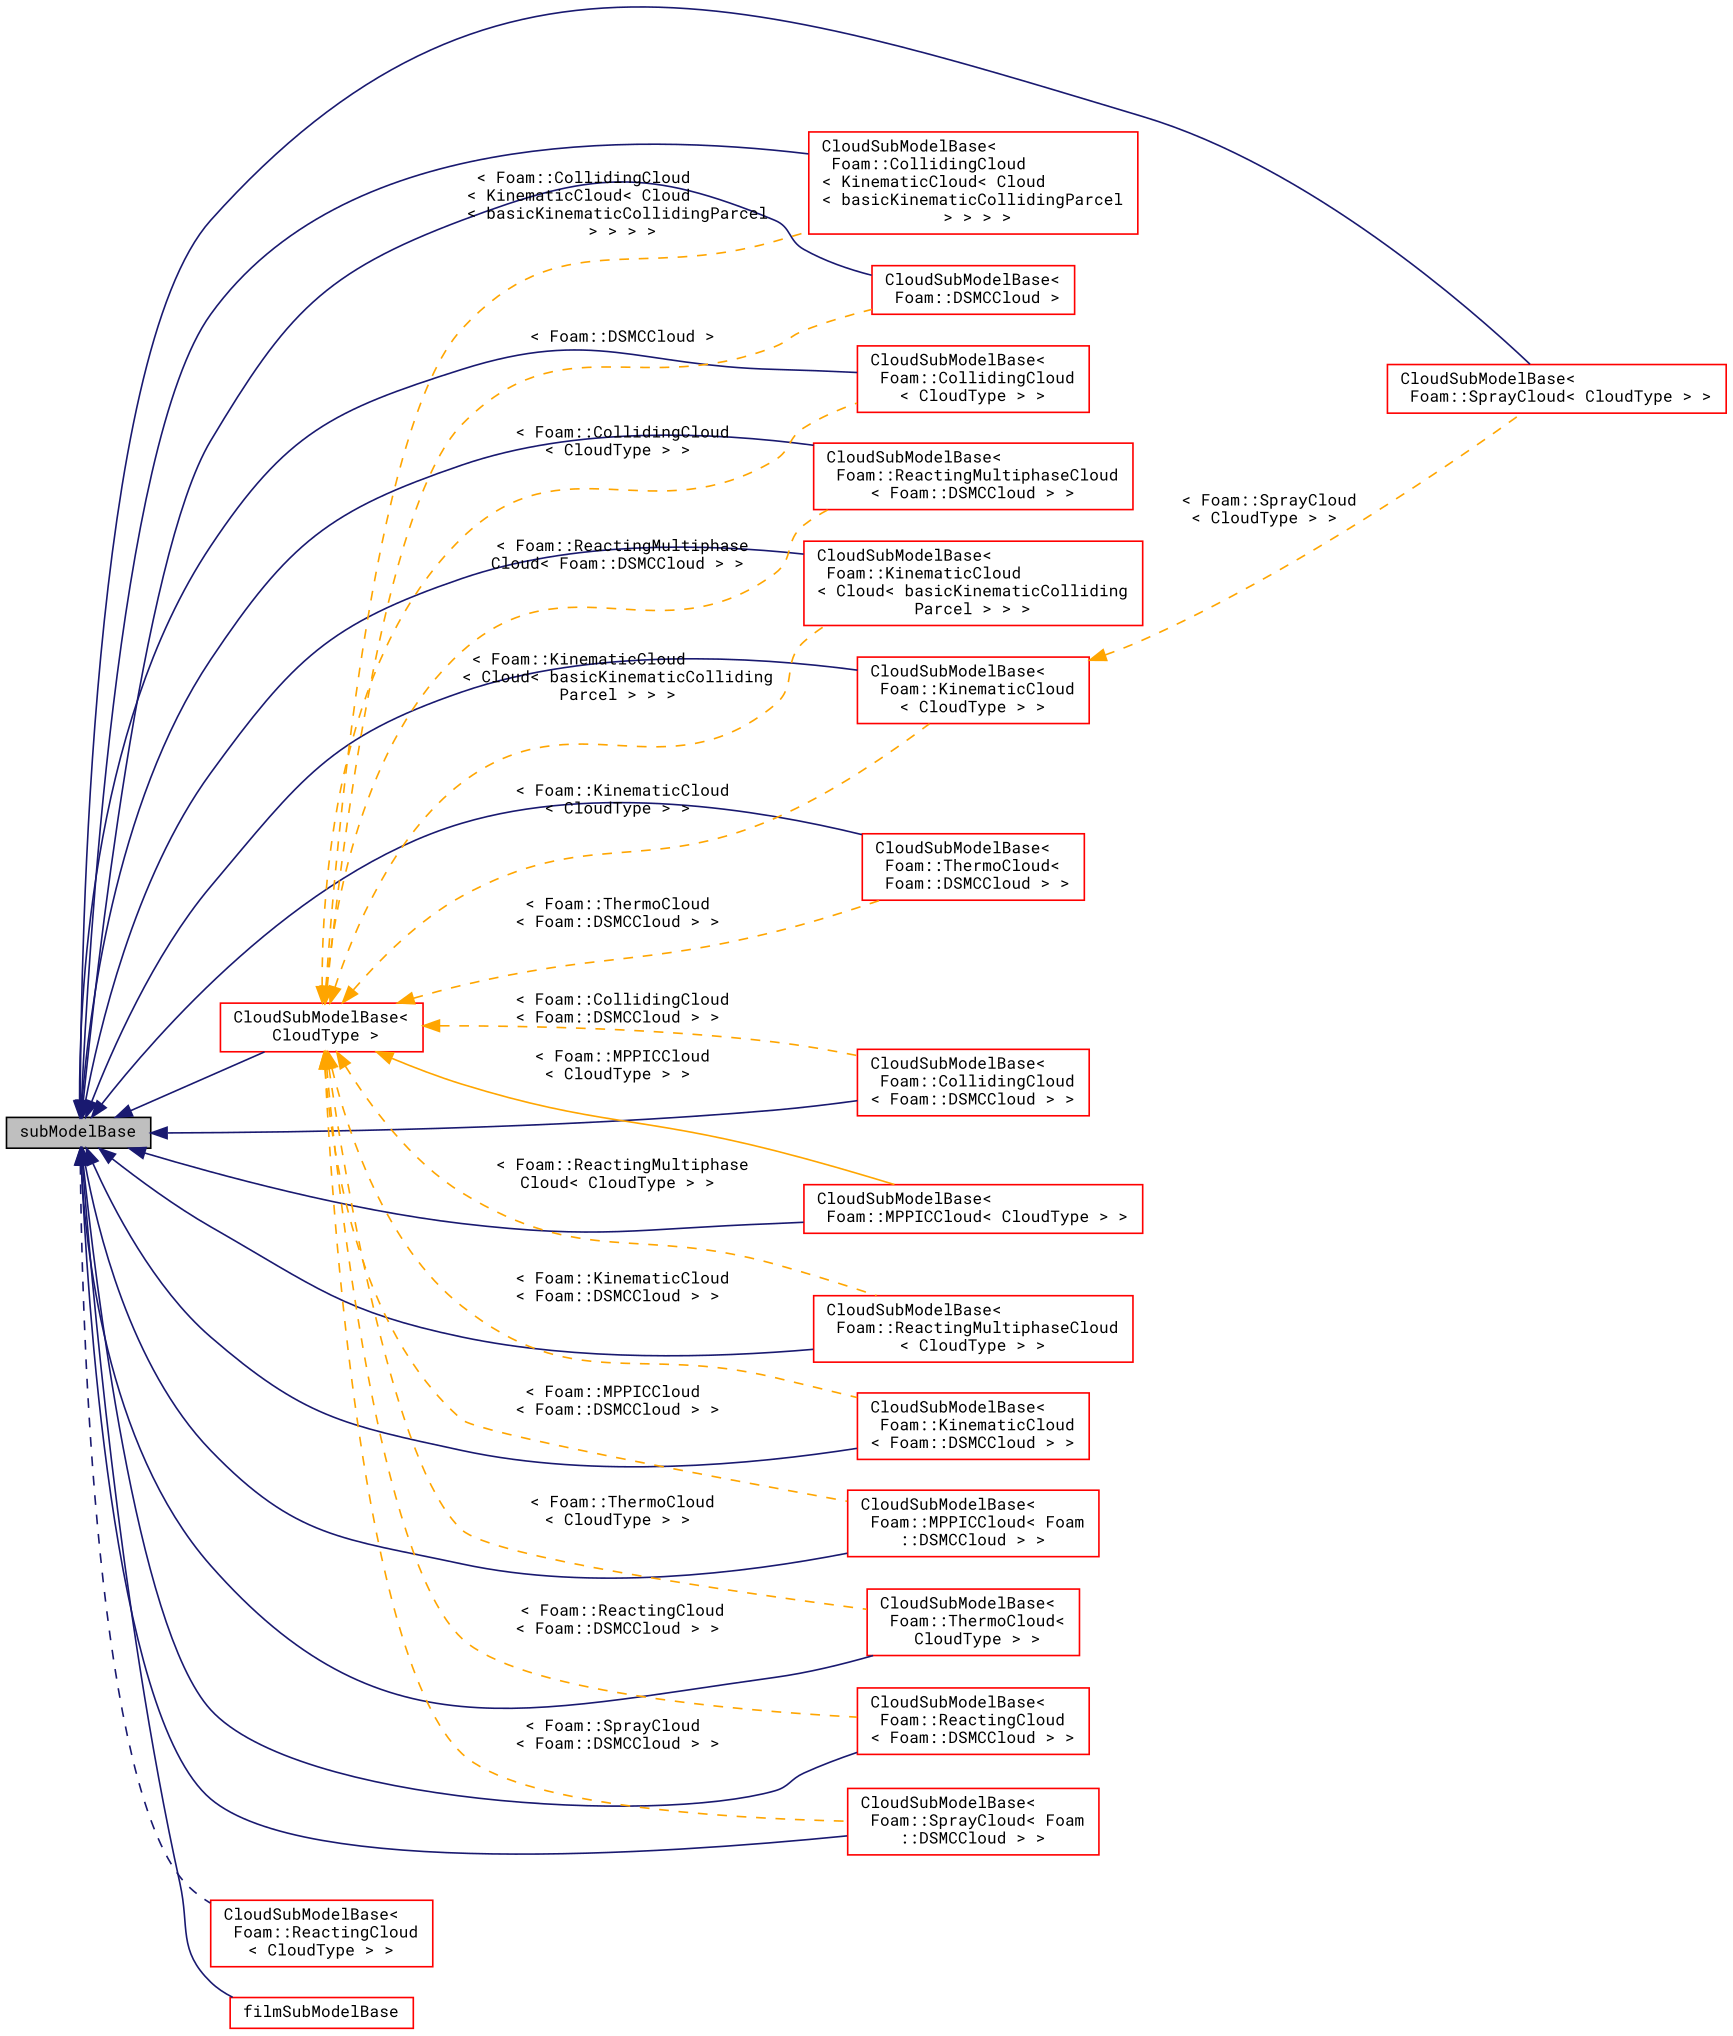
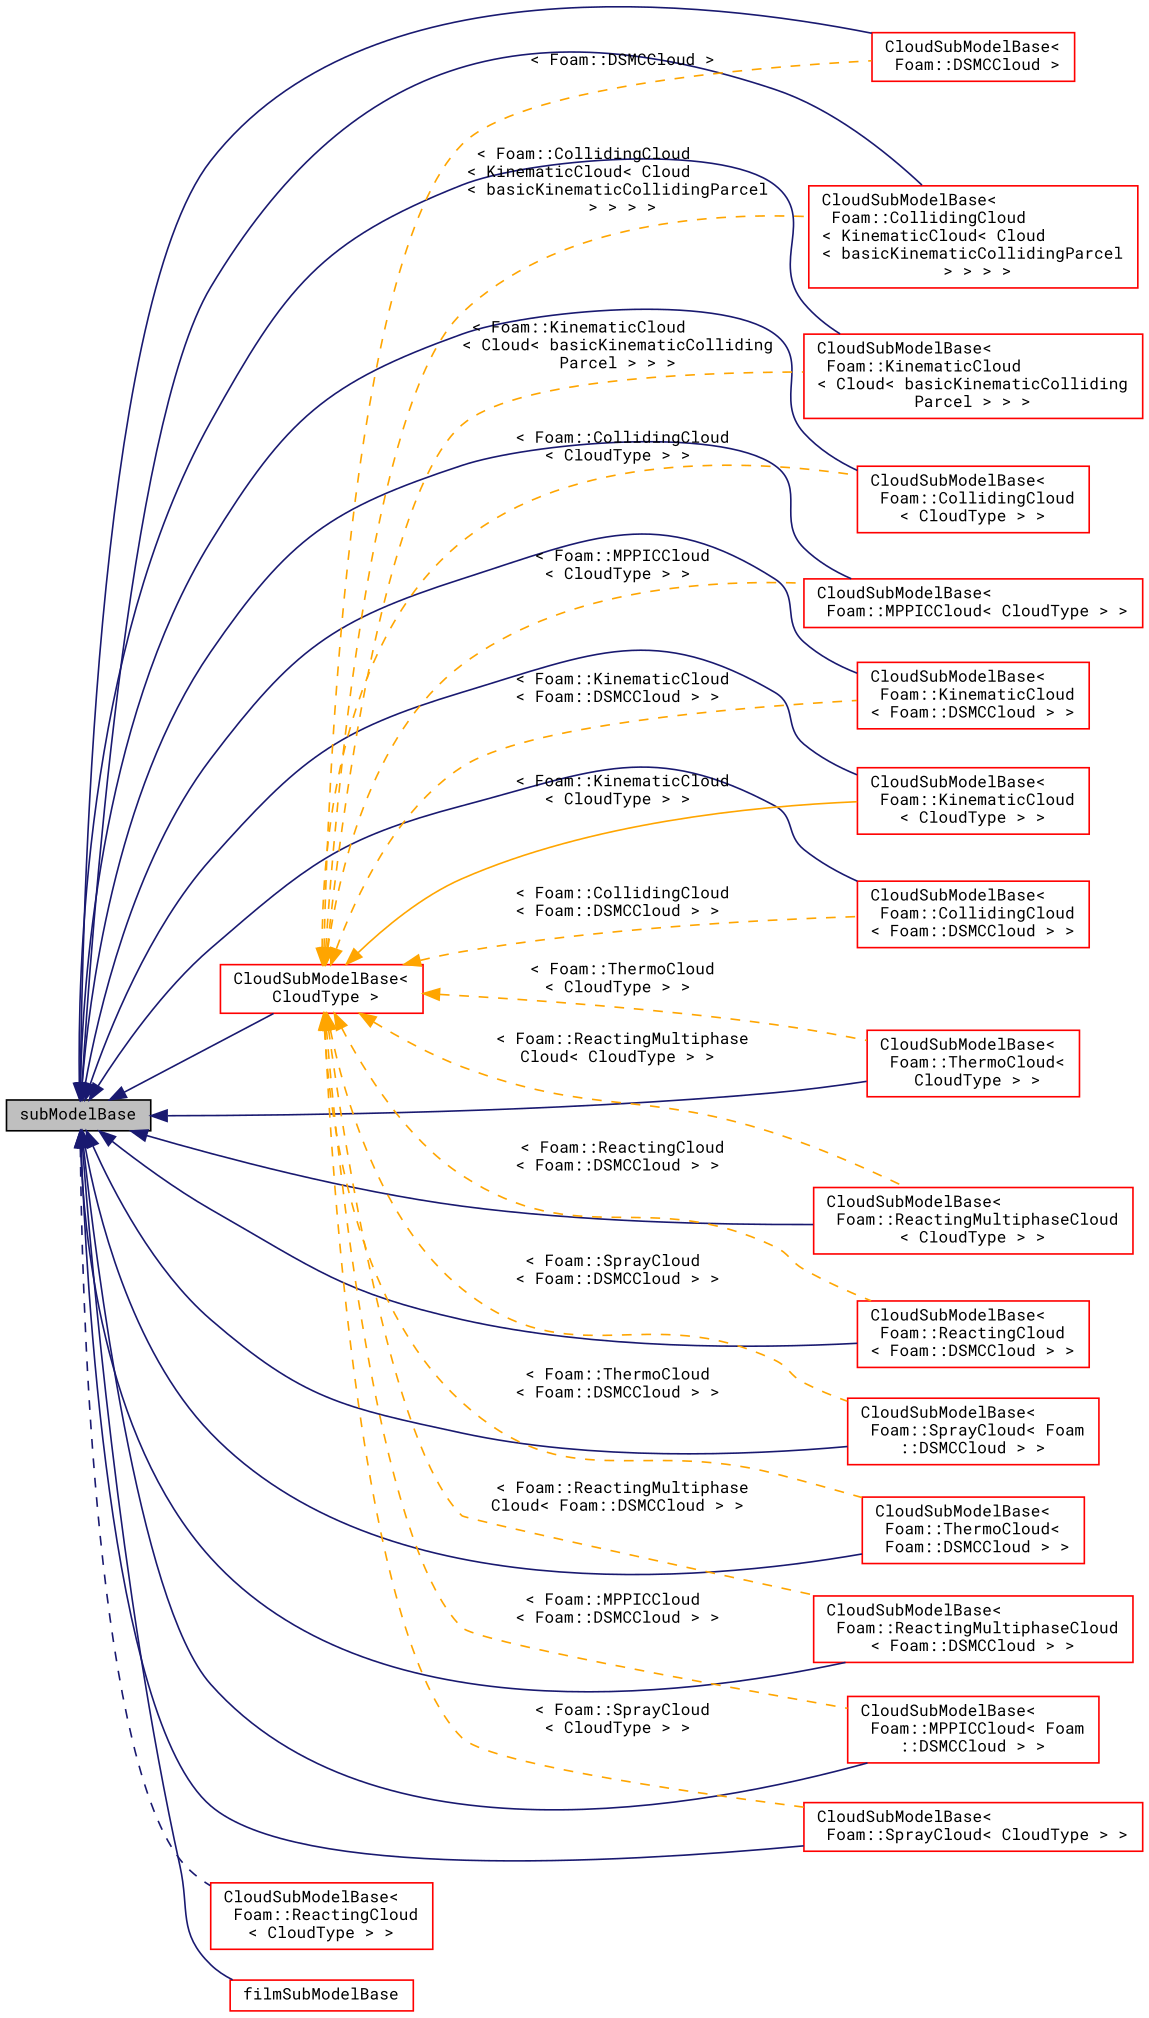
(1320, 546) -> (389, 1565)
(636, 851) -> (593, 836)
(668, 1128) -> (477, 655)
